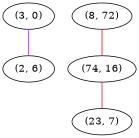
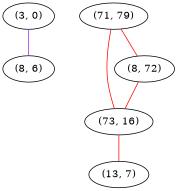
none -> (114, 16)
(29, 69) -> (29, 69)
(102, 69) -> (119, 122)
(102, 122) -> (119, 175)
